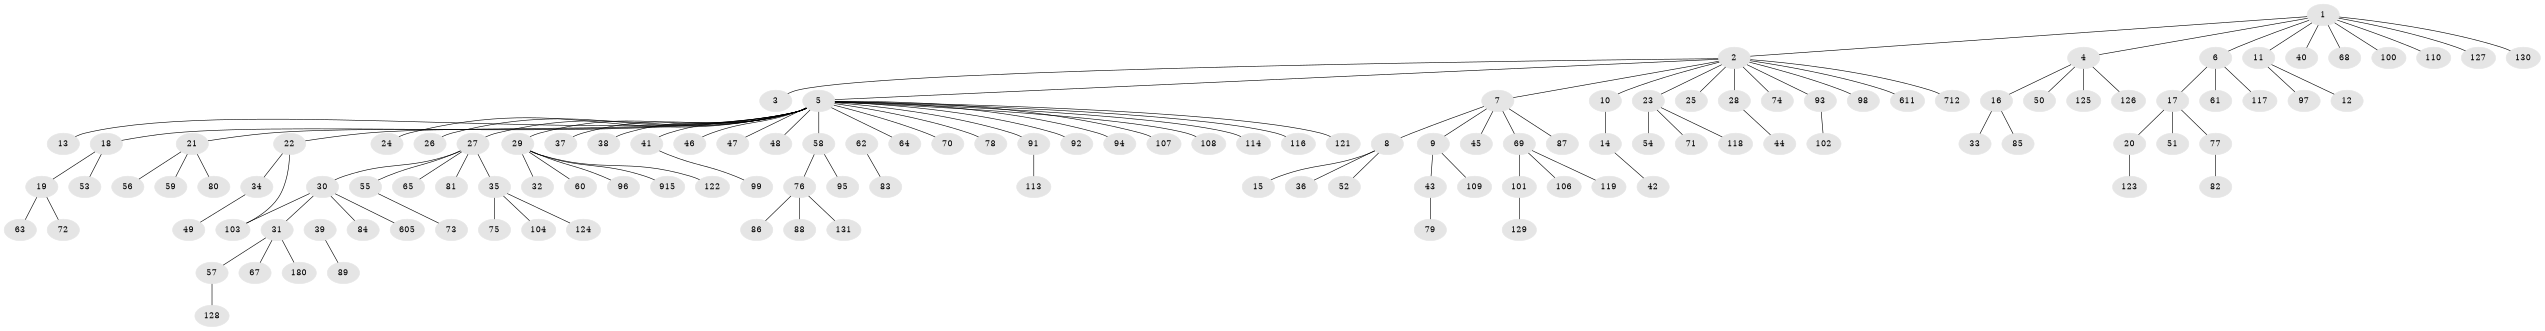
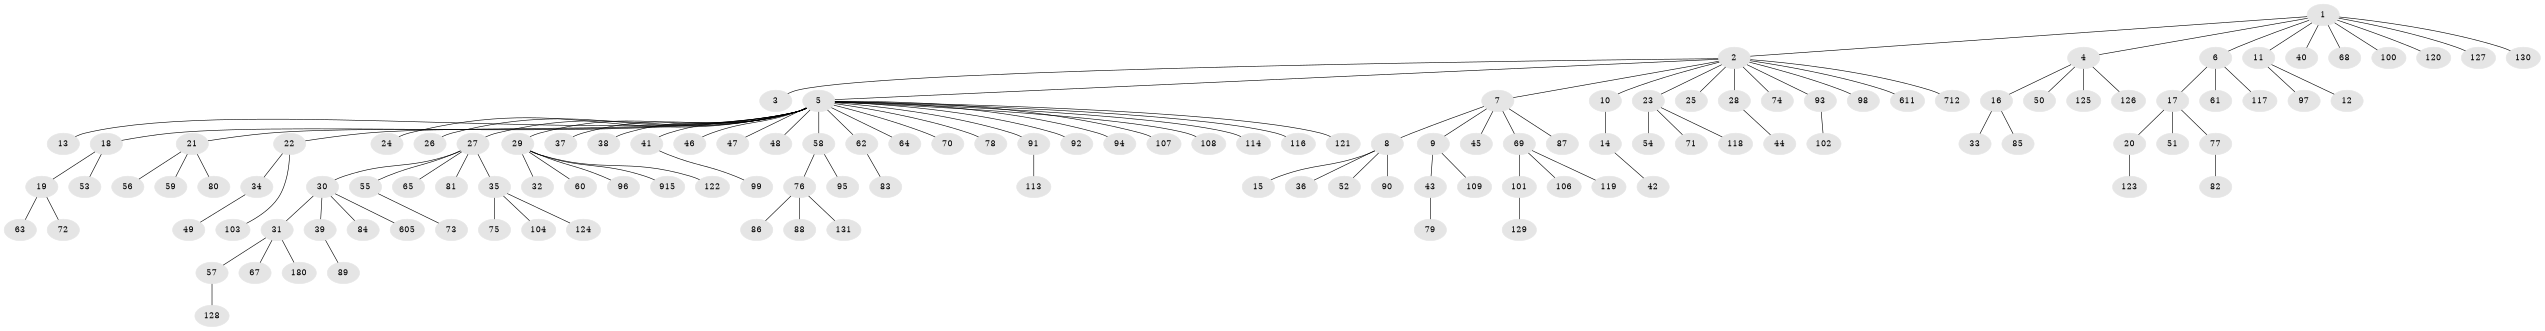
(2434, 58) -> (2434, 58)
none -> (840, 122)
none -> (1387, 187)
(278, 208) -> (321, 208)
